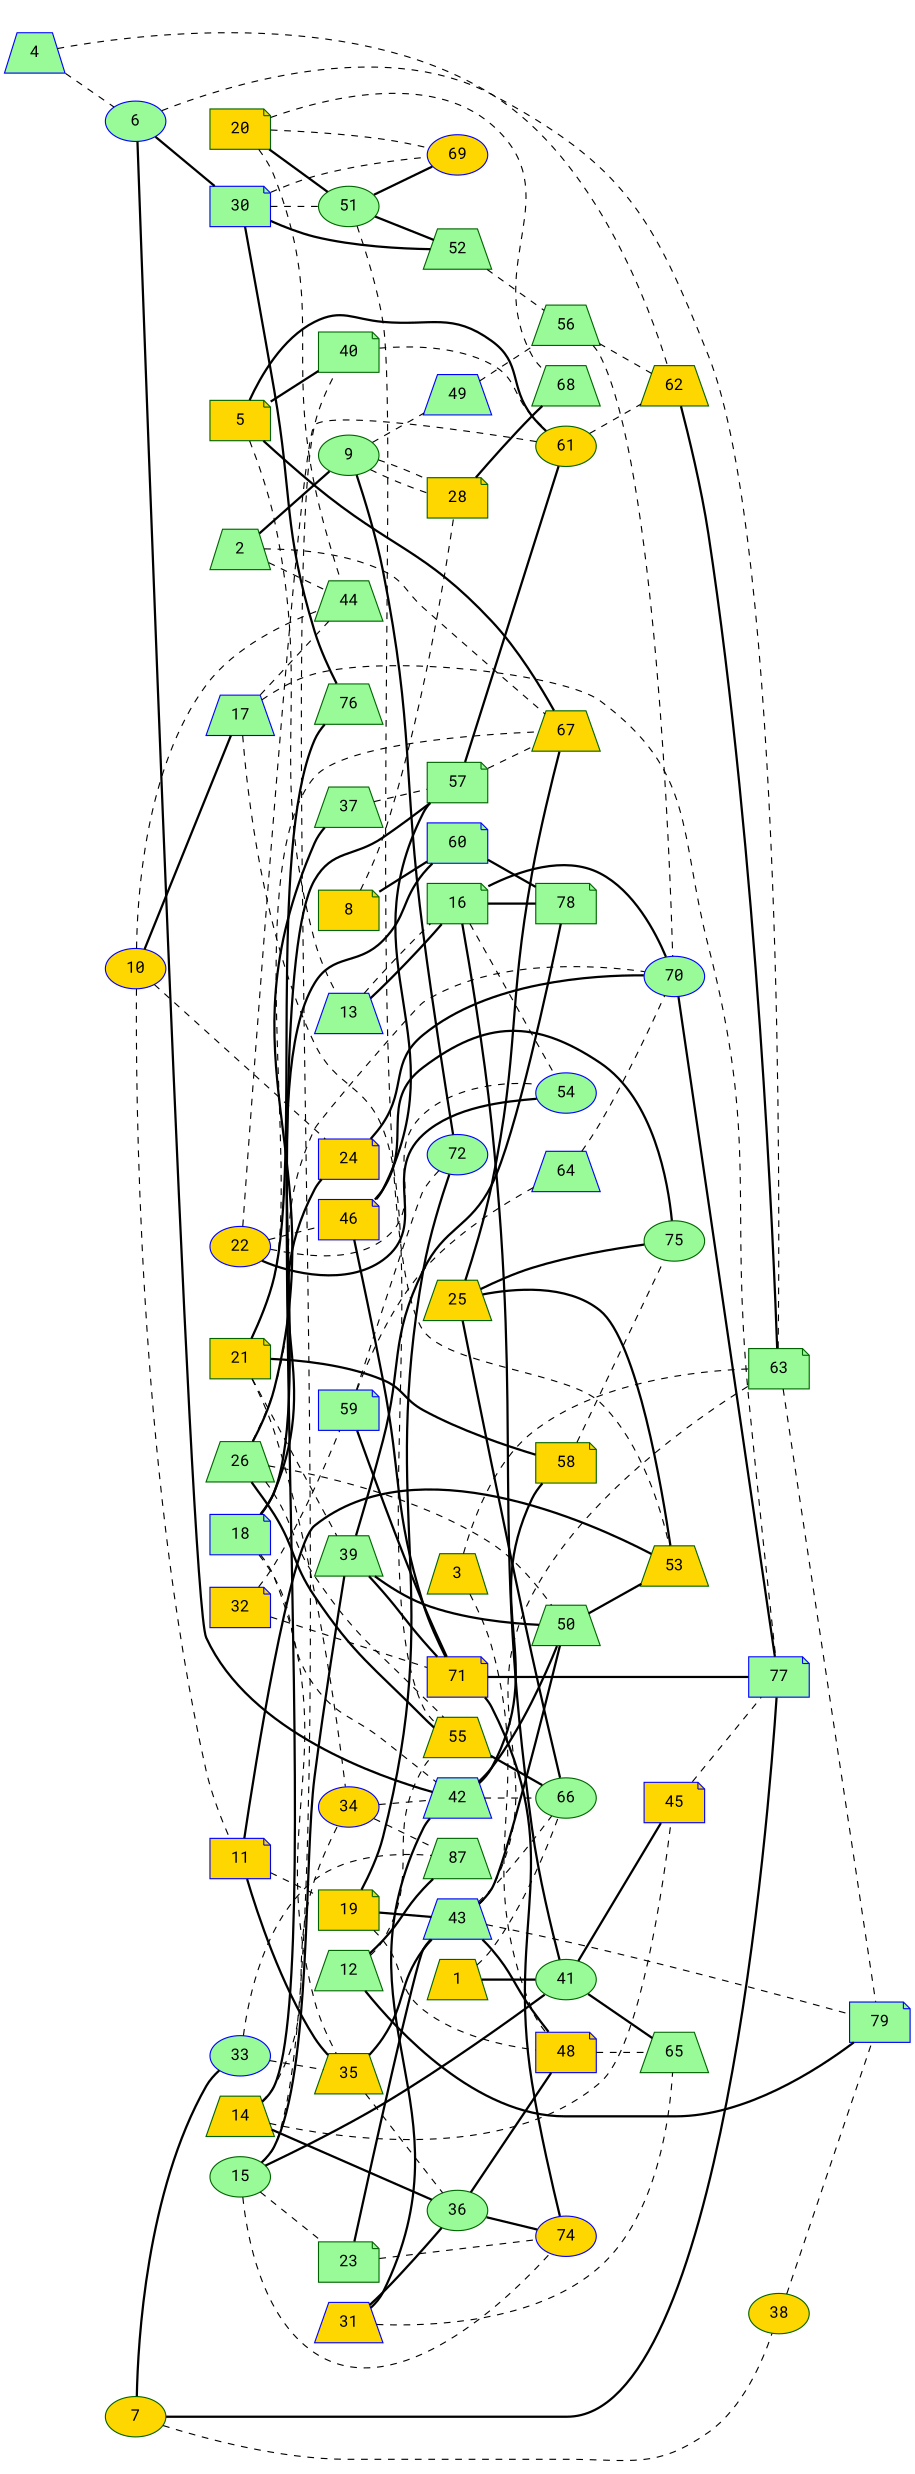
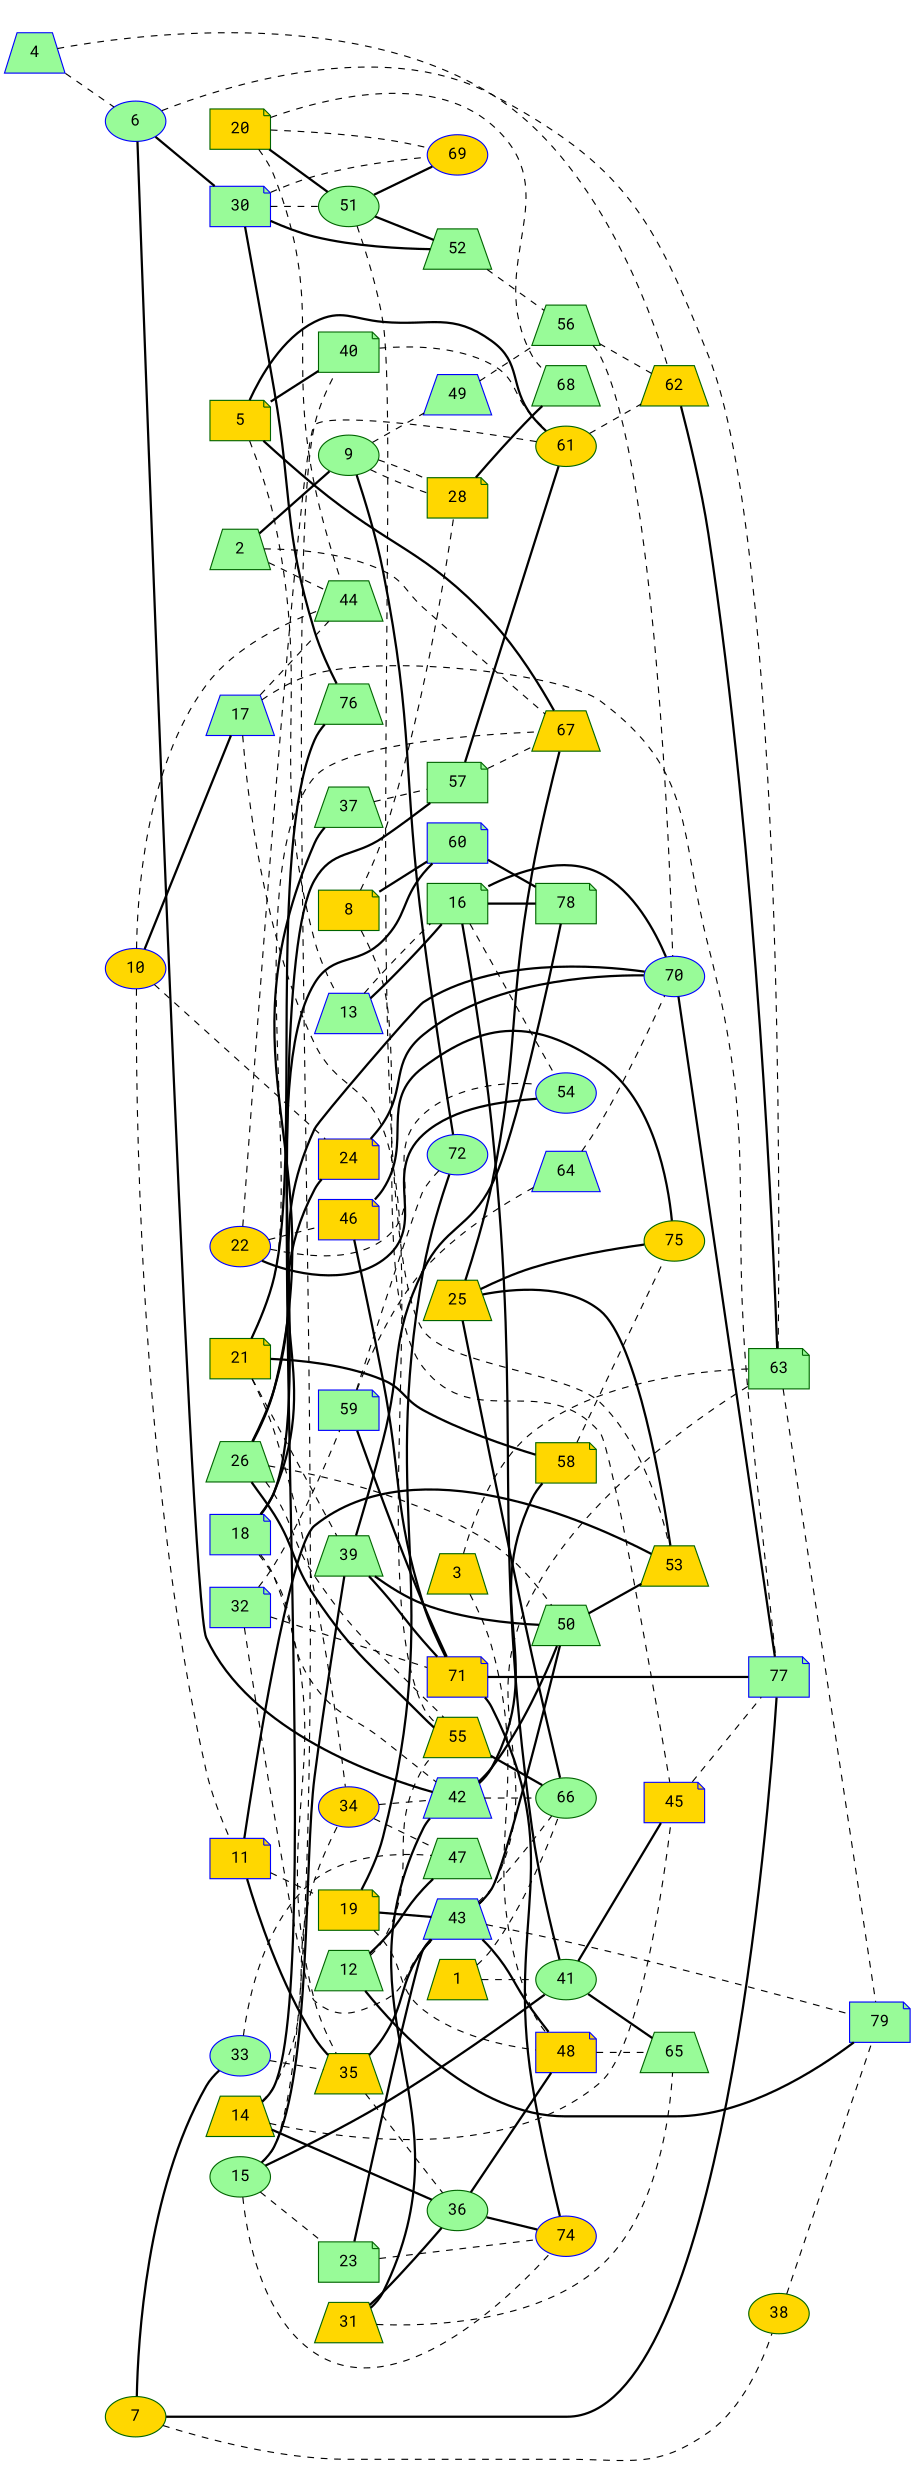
(403, 1001) -> none
(337, 1100) -> (337, 1100)
(674, 1241) -> (674, 1241)
none -> (466, 1397)
(240, 1608) -> (240, 1608)
(457, 1859) -> (457, 1859)
none -> (283, 1865)
(505, 1980) -> (505, 1980)
(349, 2323) -> (349, 2323)
